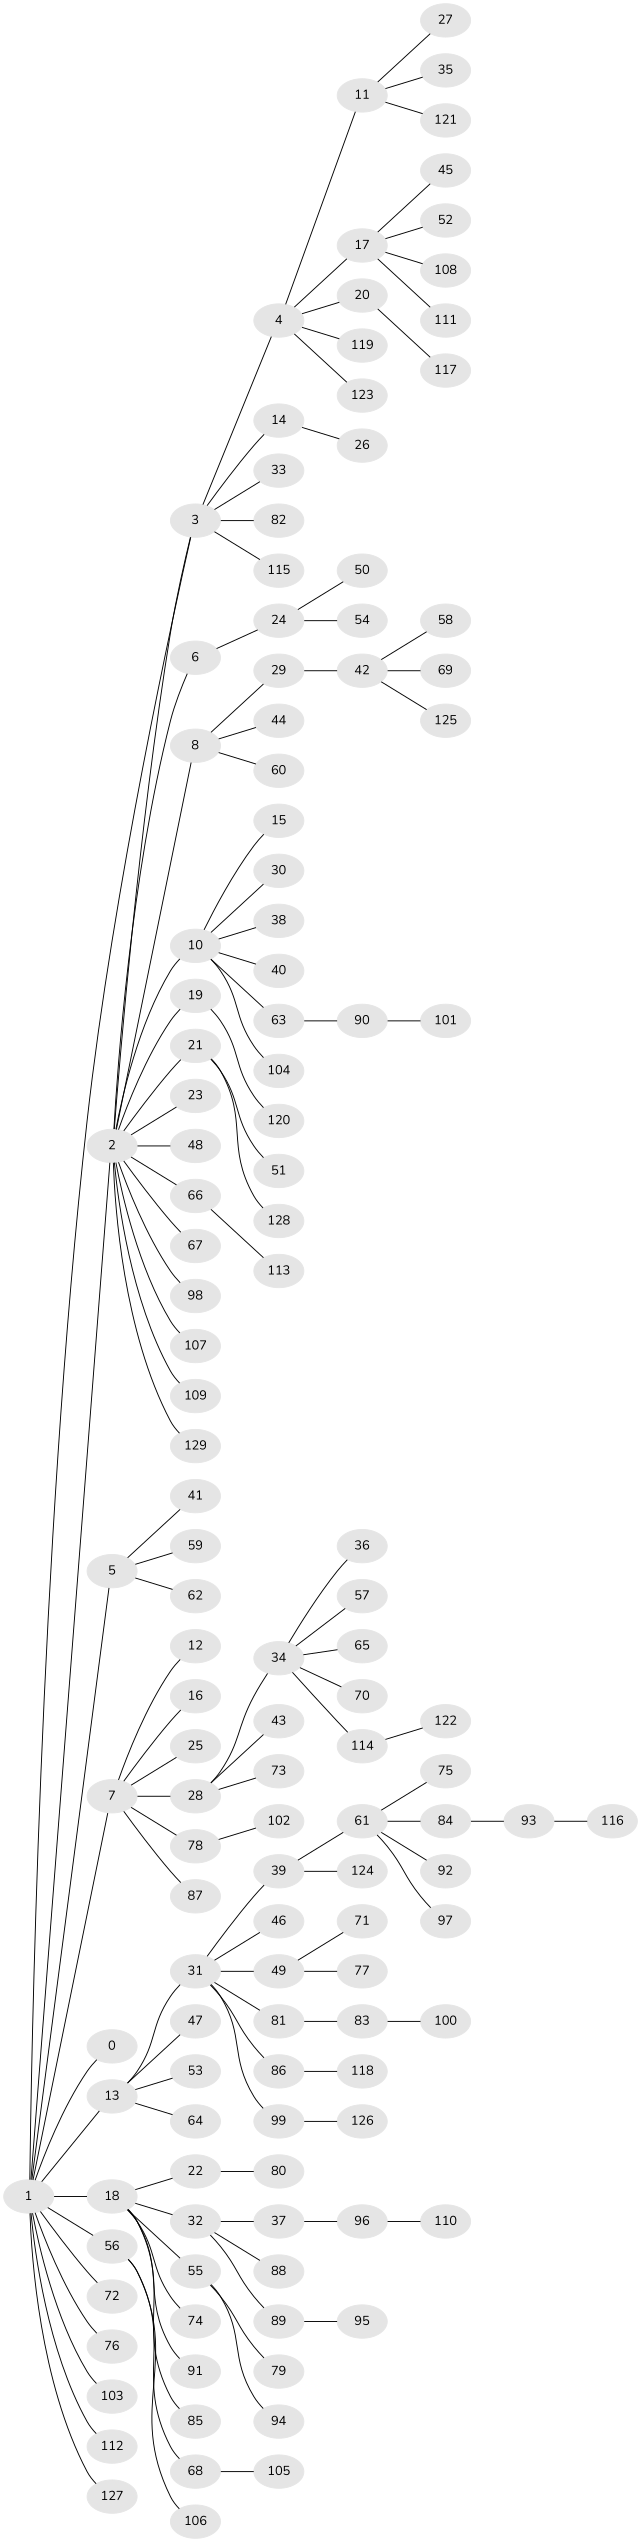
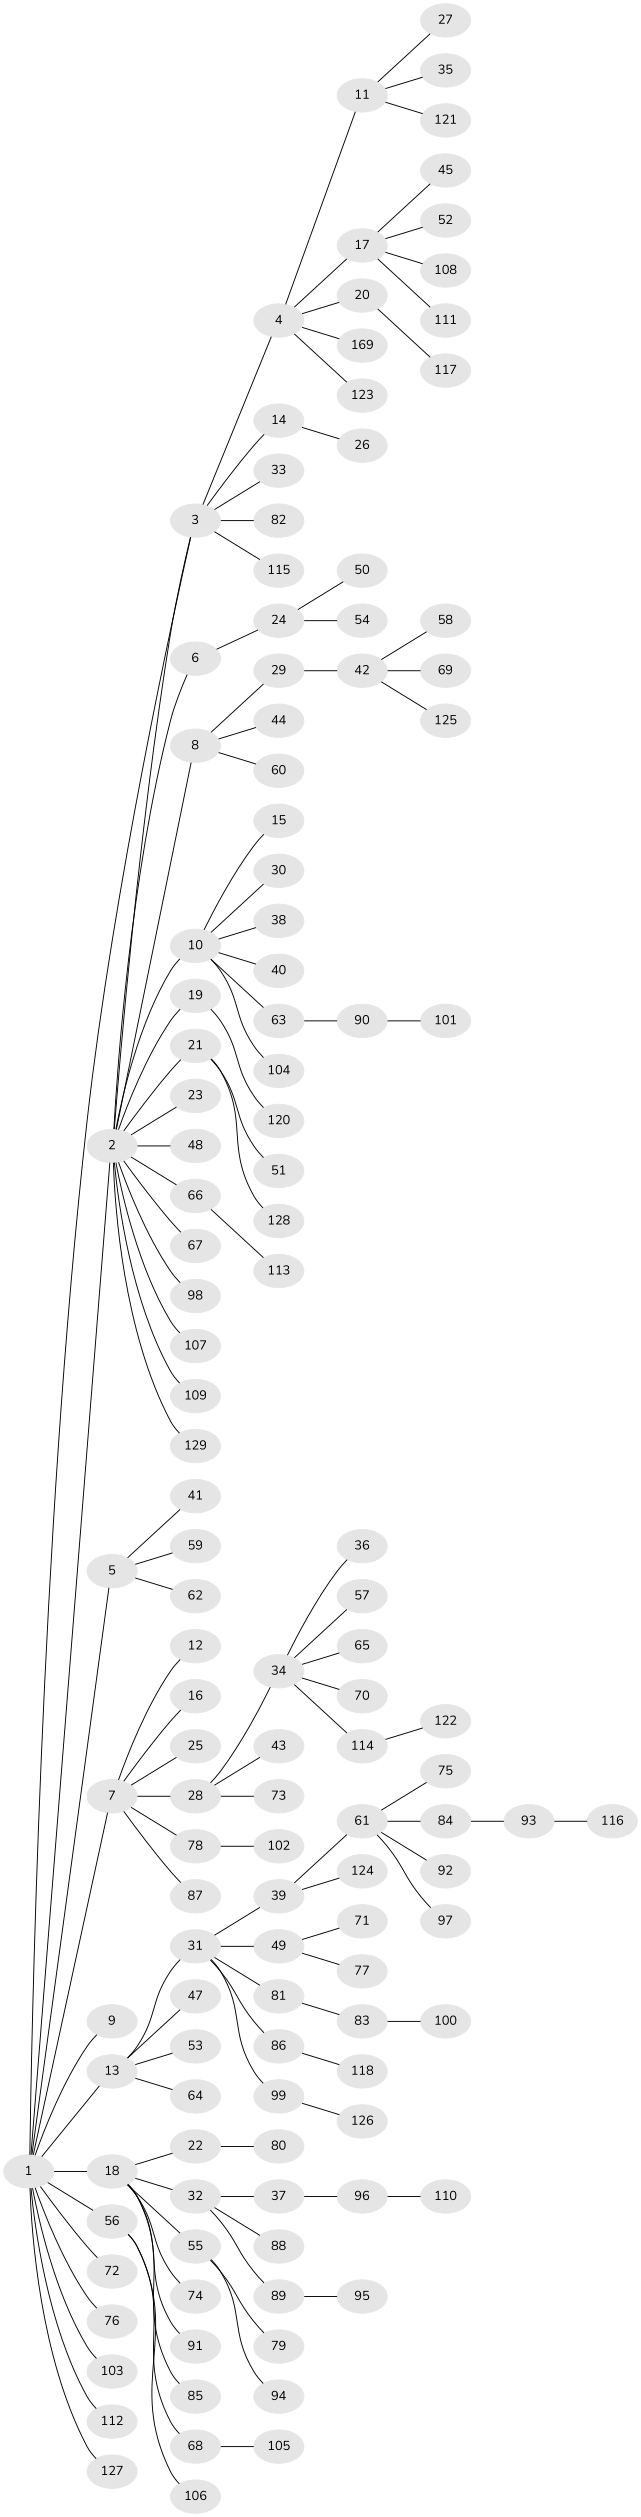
(362, 346) -> (362, 346)
(279, 1921) -> none
(112, 2046) -> (112, 2021)
